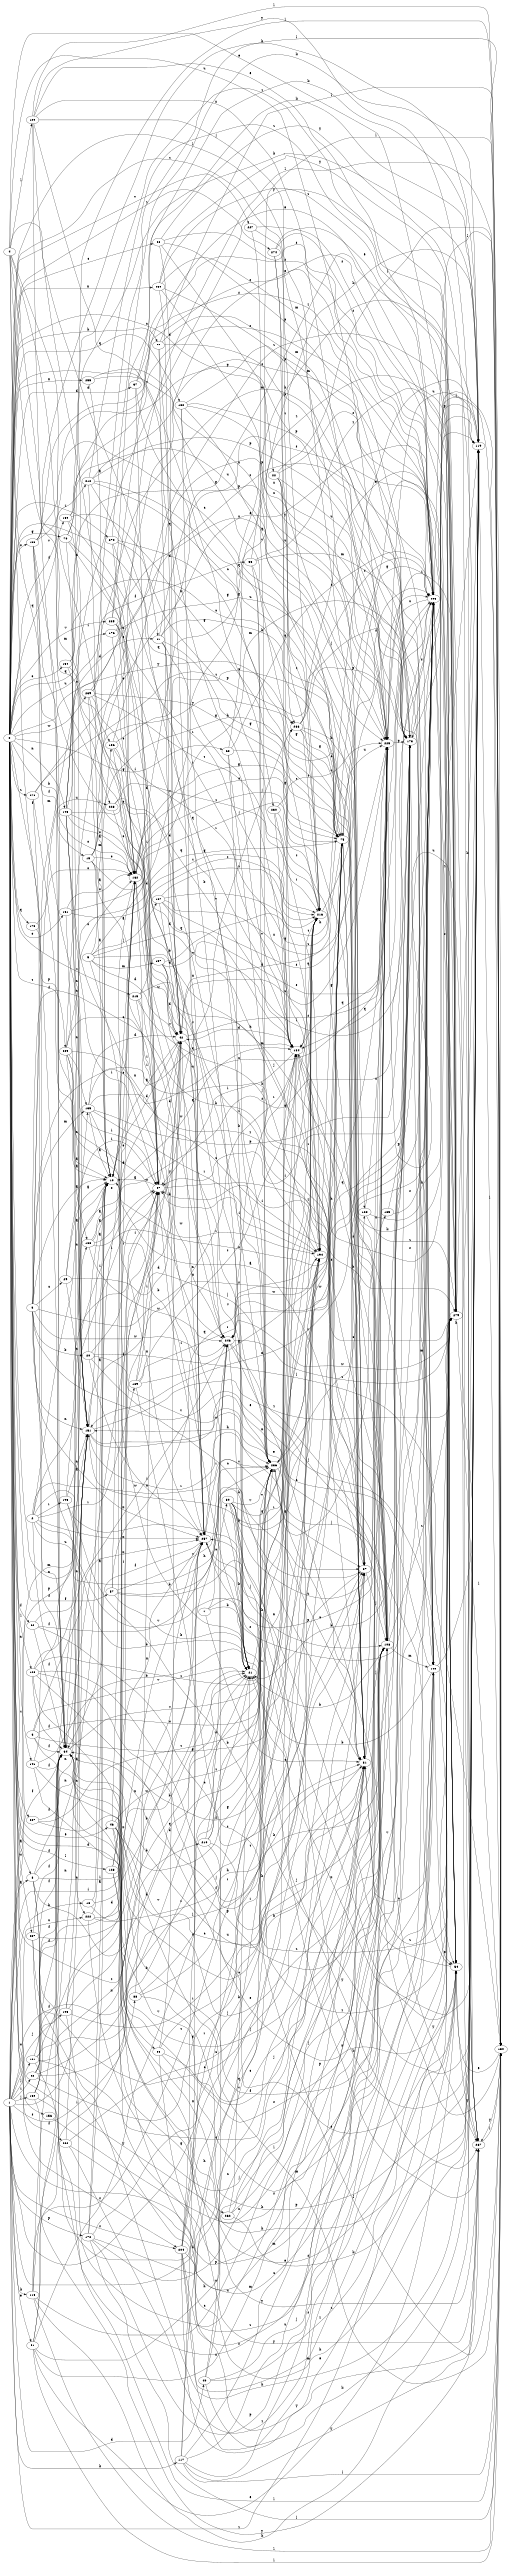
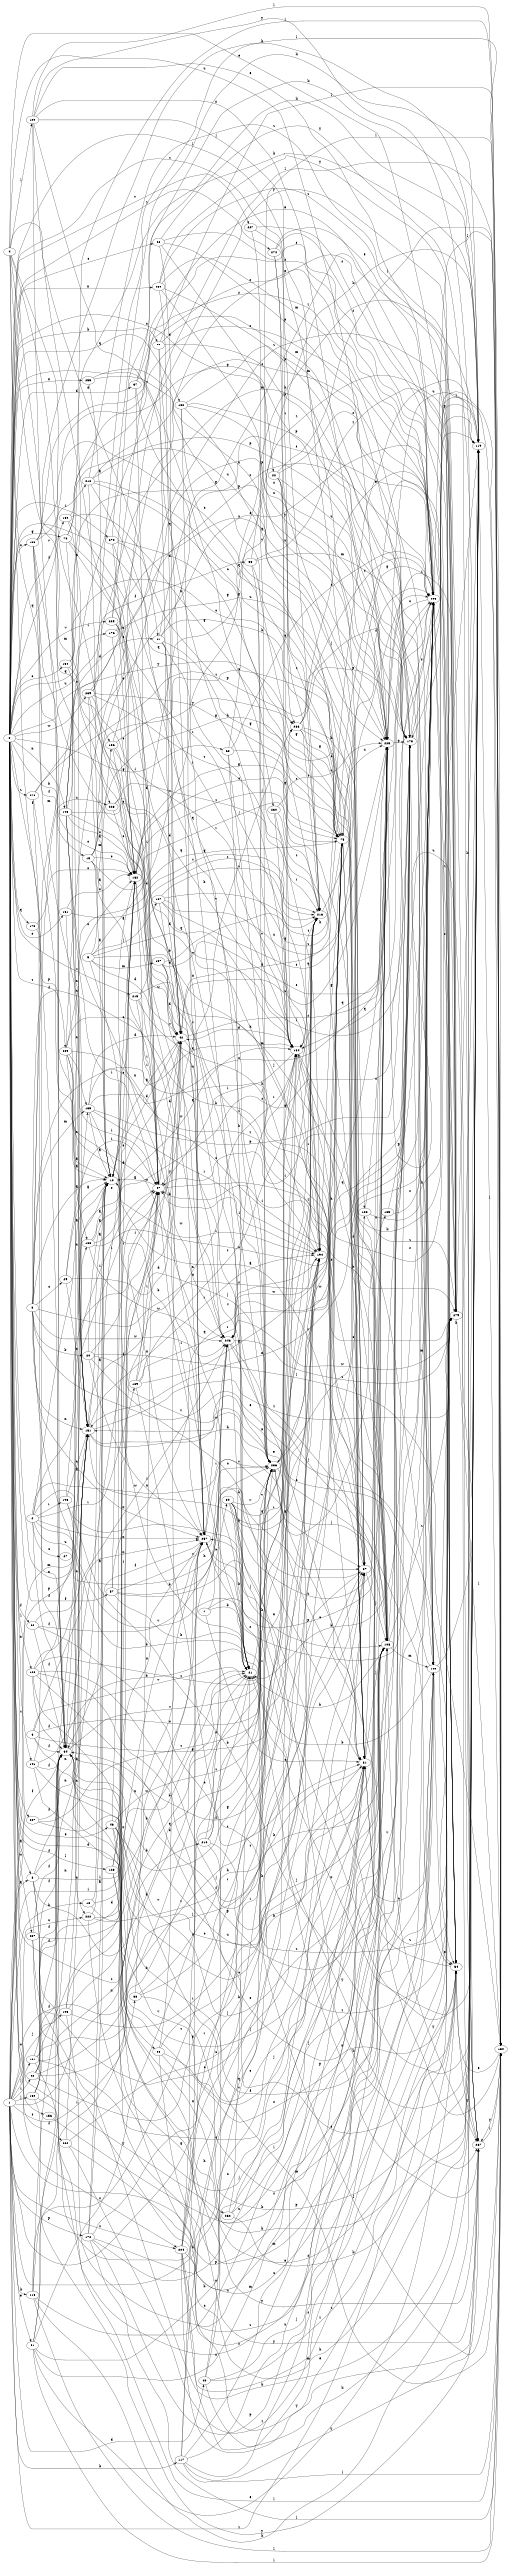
(420, 281) -> none
(386, 621) -> none
(190, 1487) -> (186, 1321)
none -> (66, 1557)
